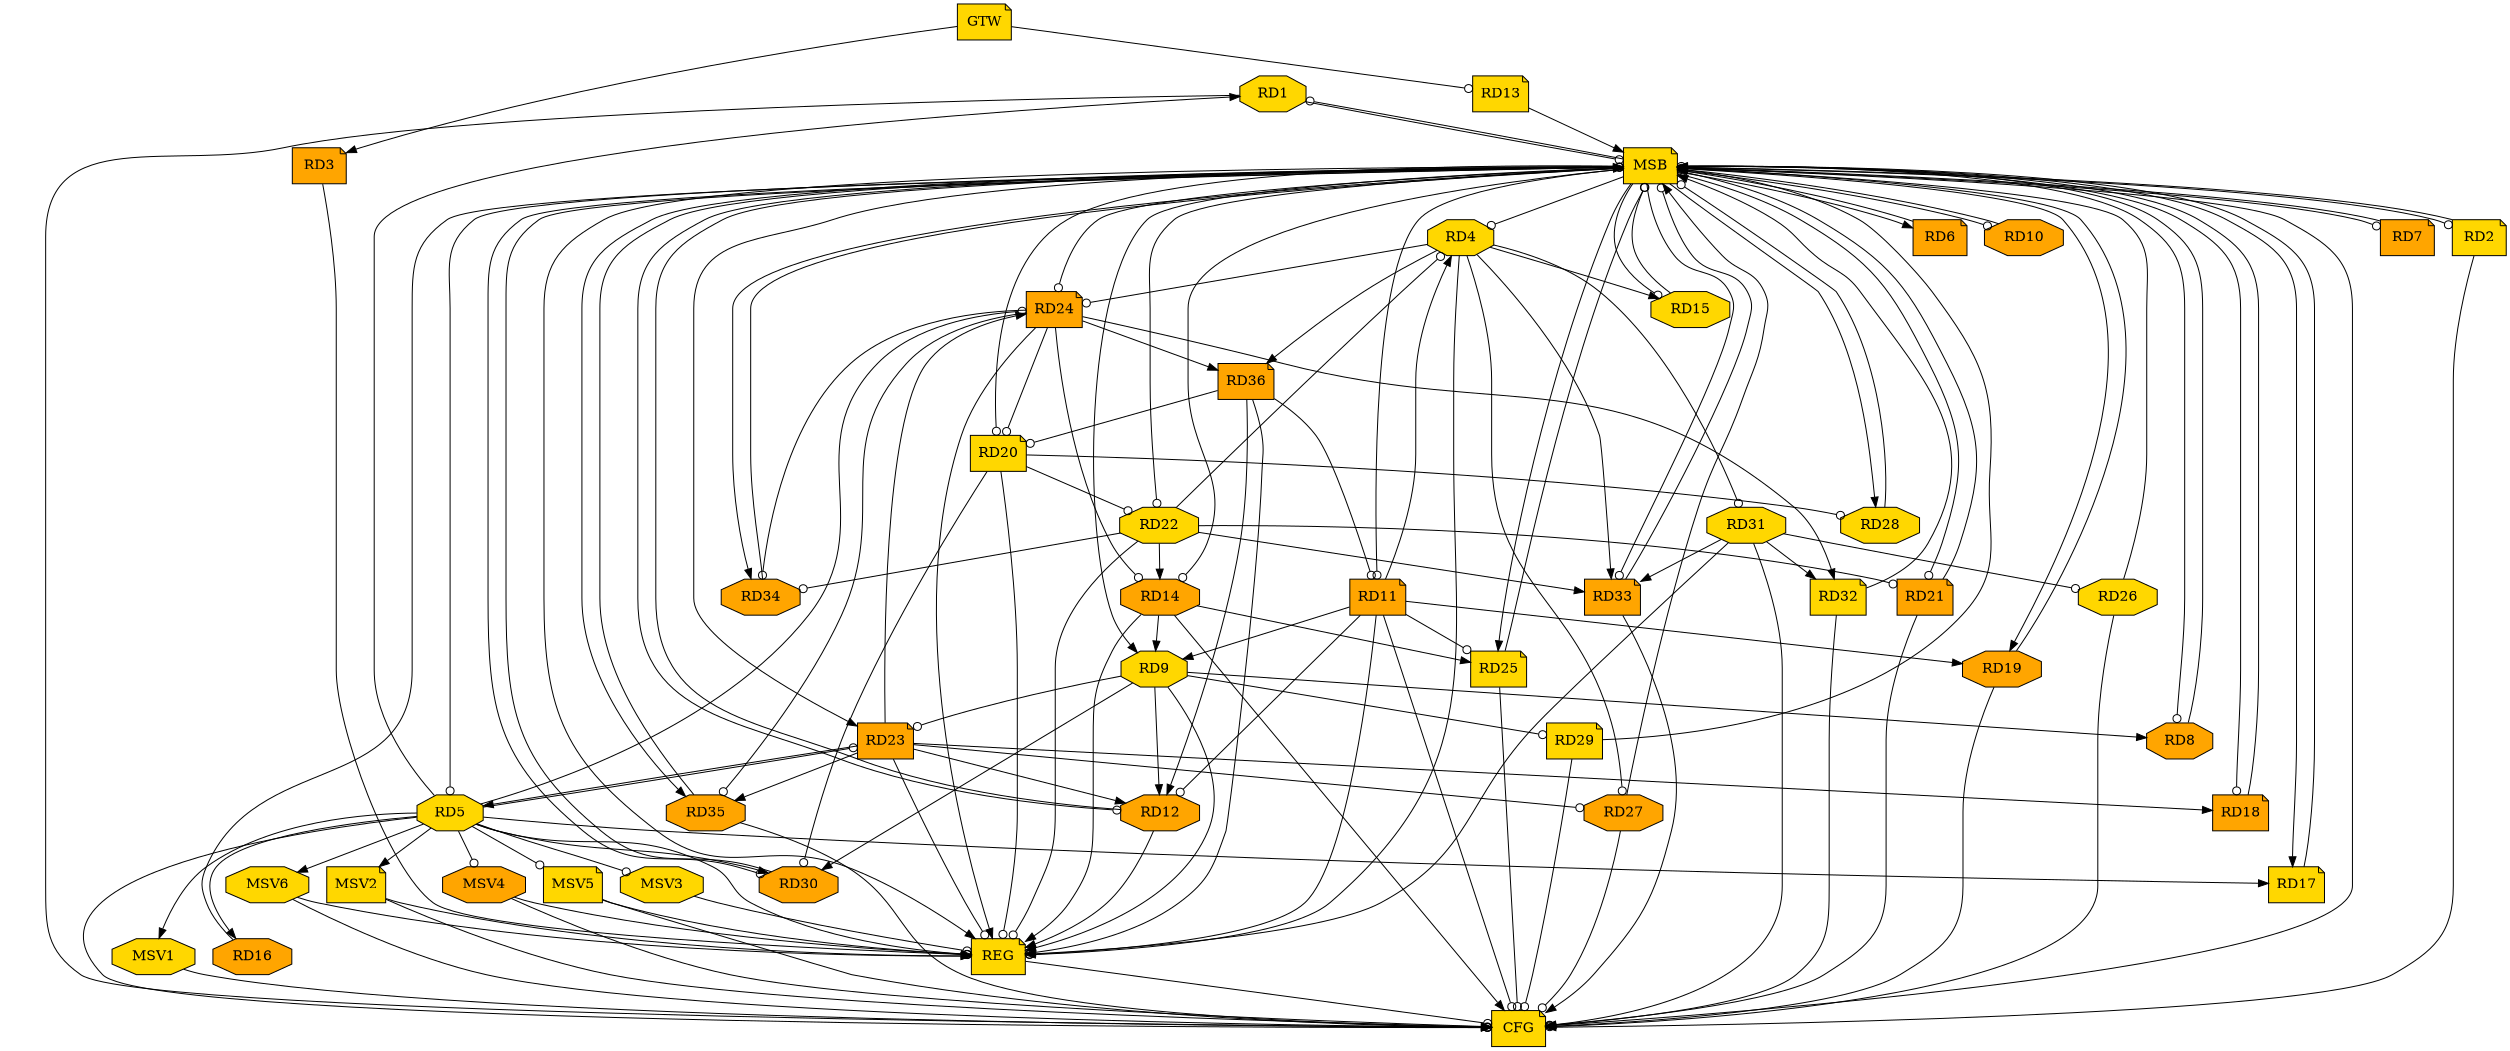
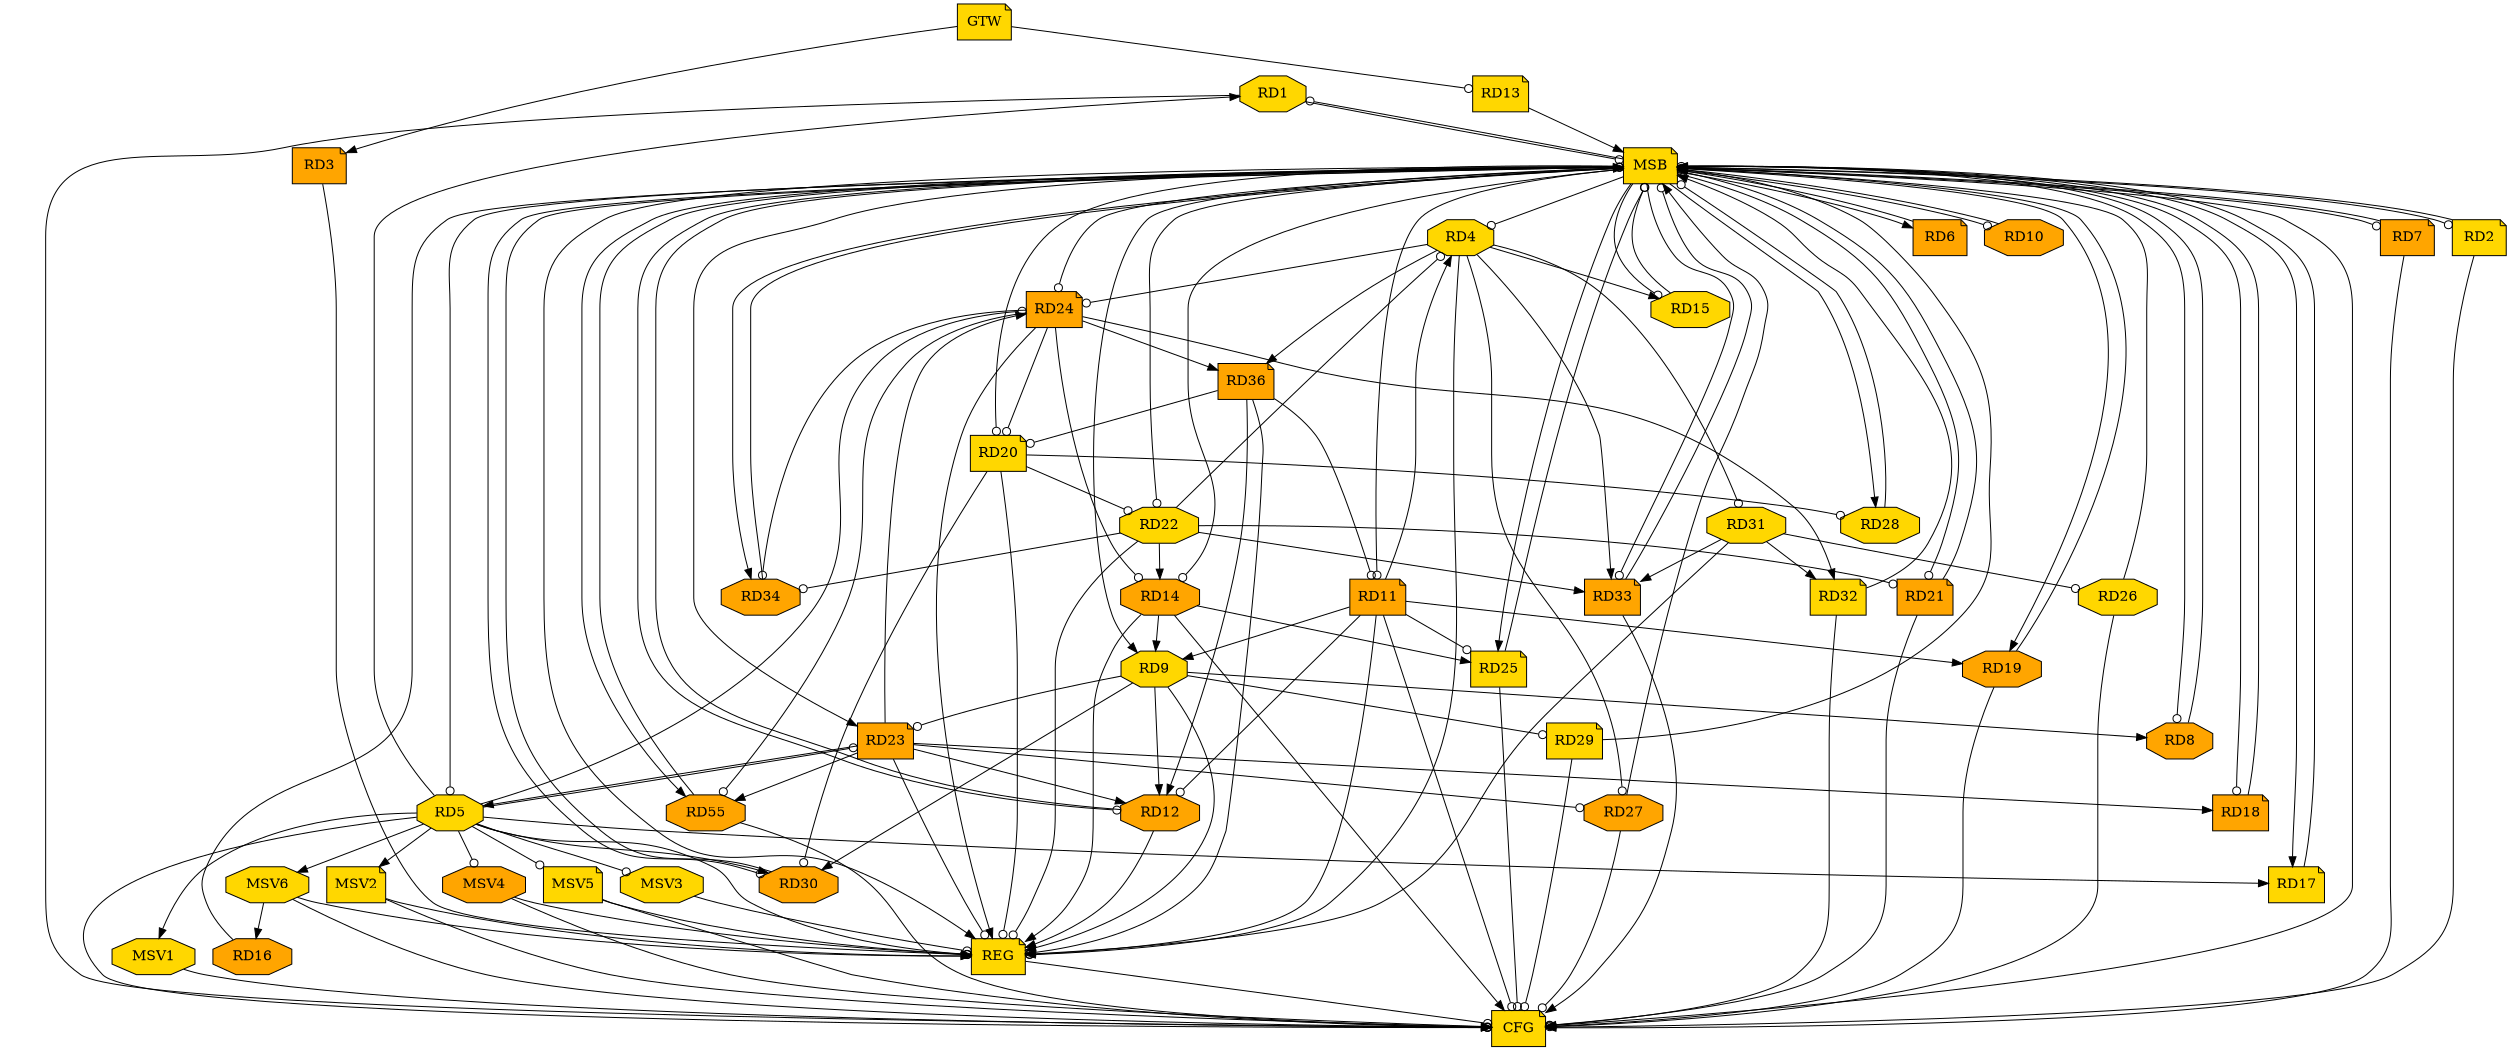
(706, 813) -> (706, 813)
(279, 838) -> (261, 916)
(1782, 857) -> (2361, 976)
